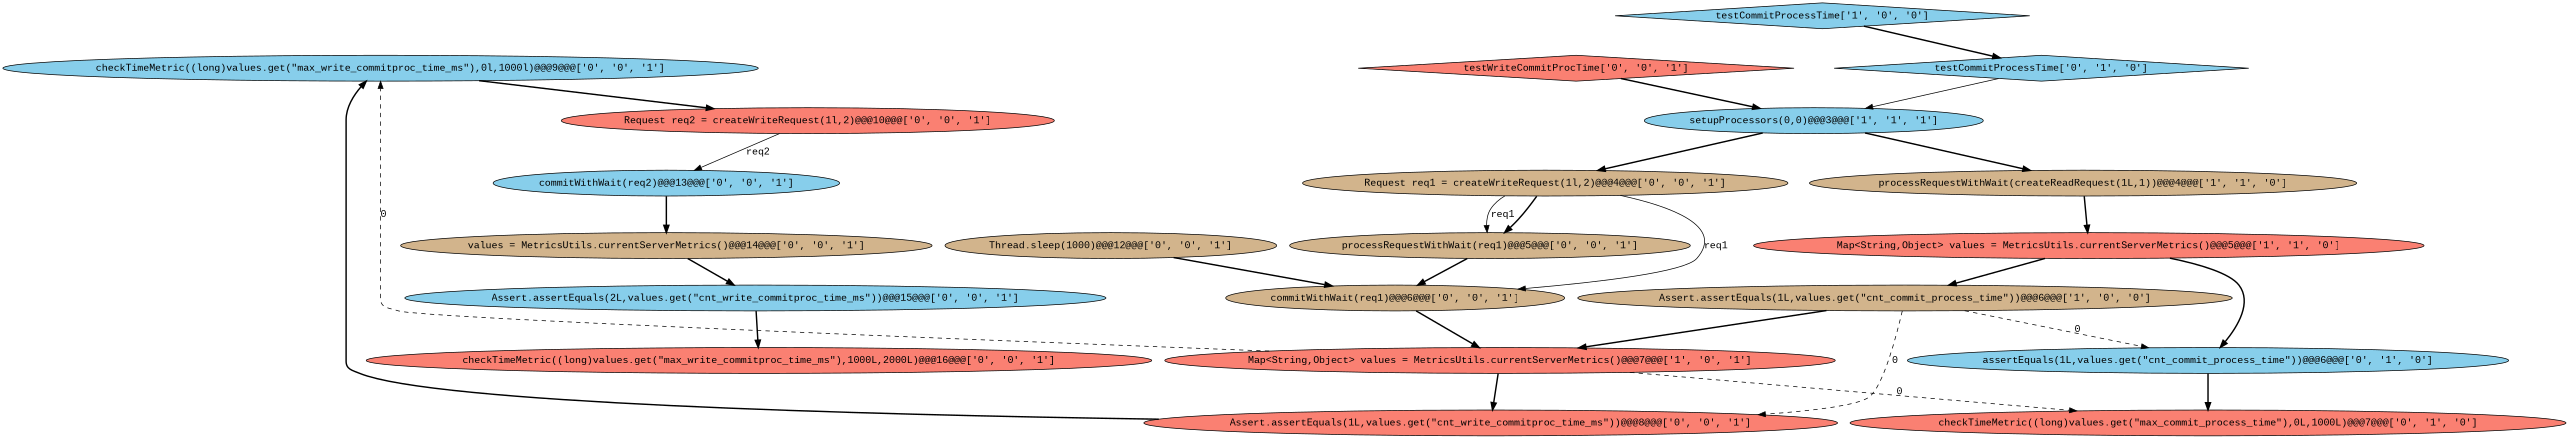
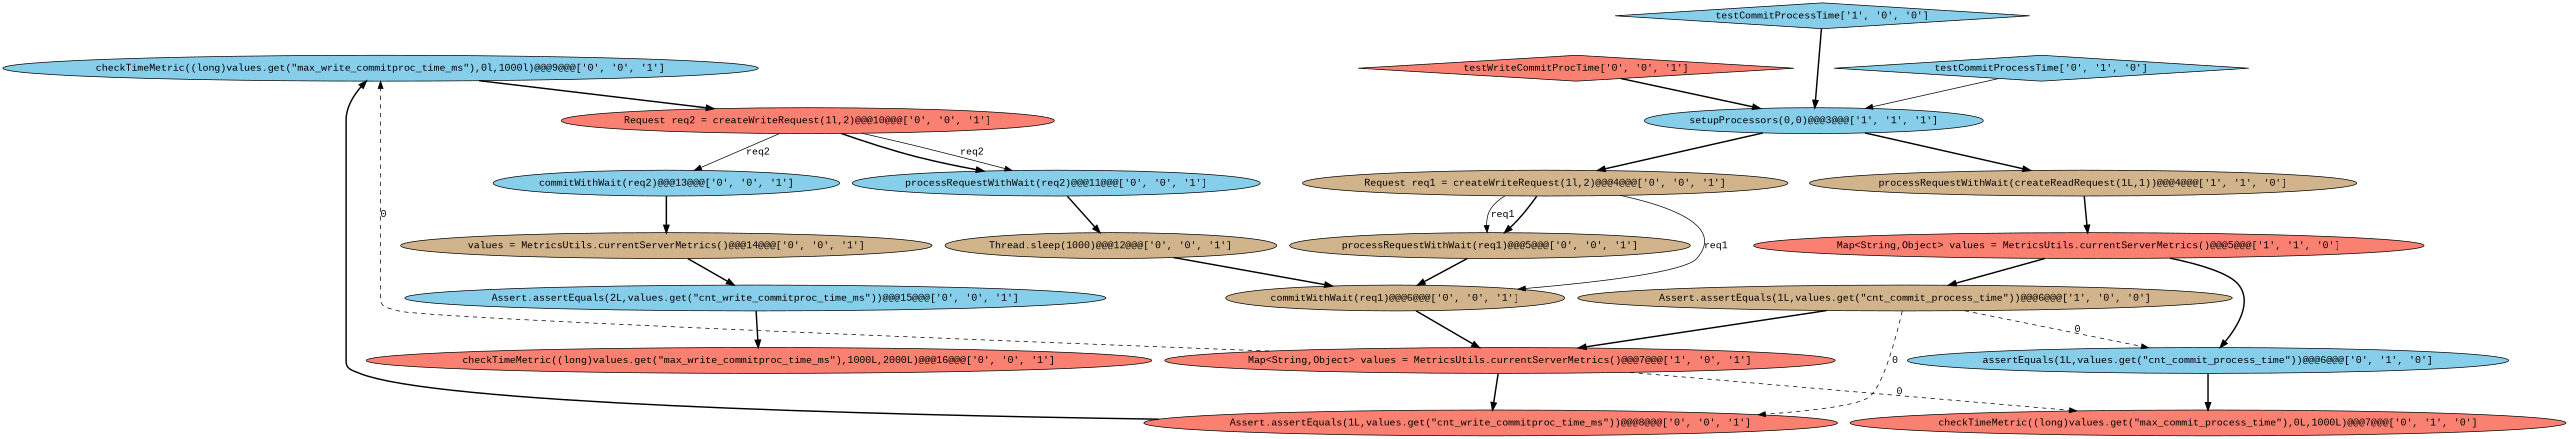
(1928, 41) -> (1818, 65)
none -> (1056, 183)
